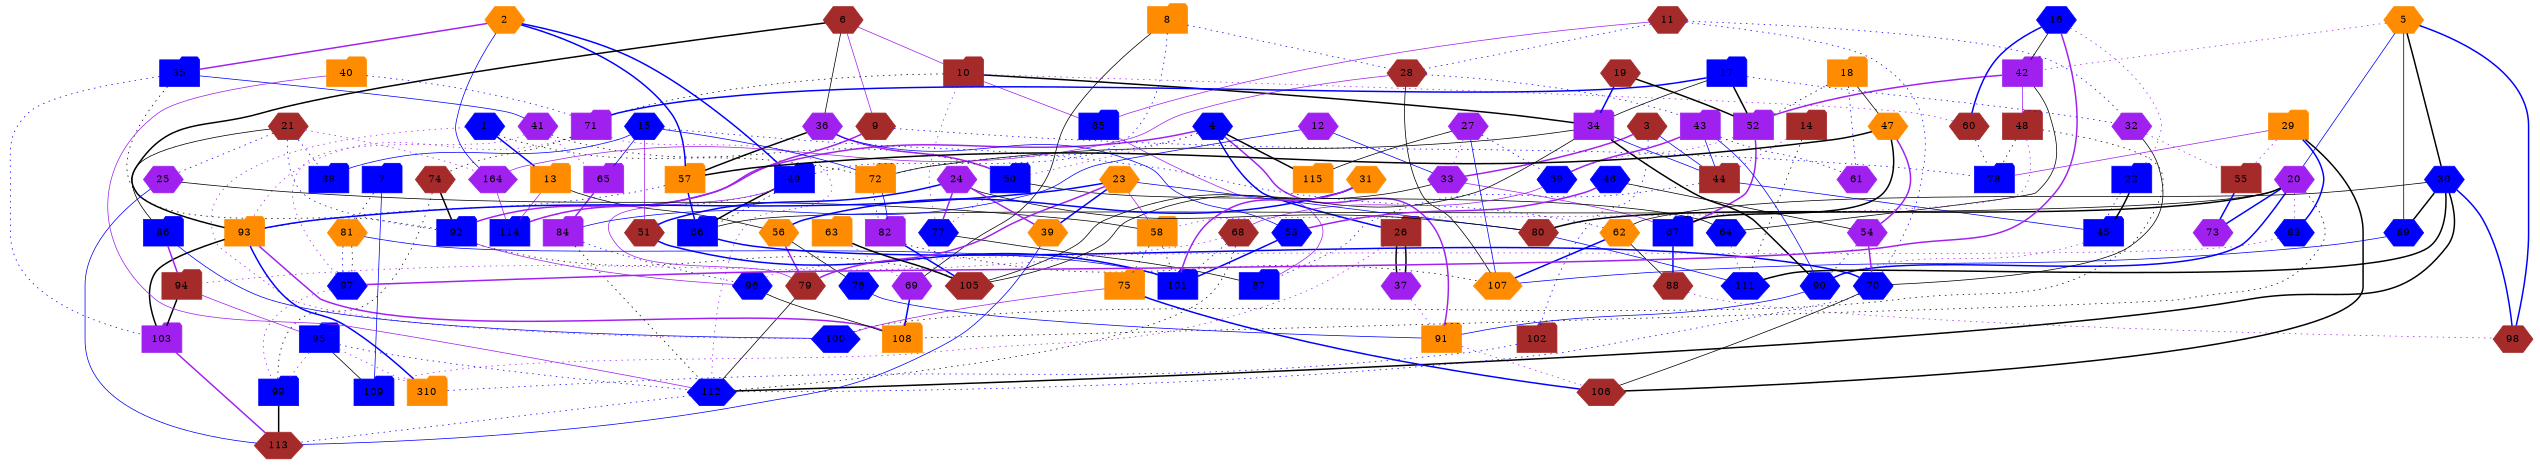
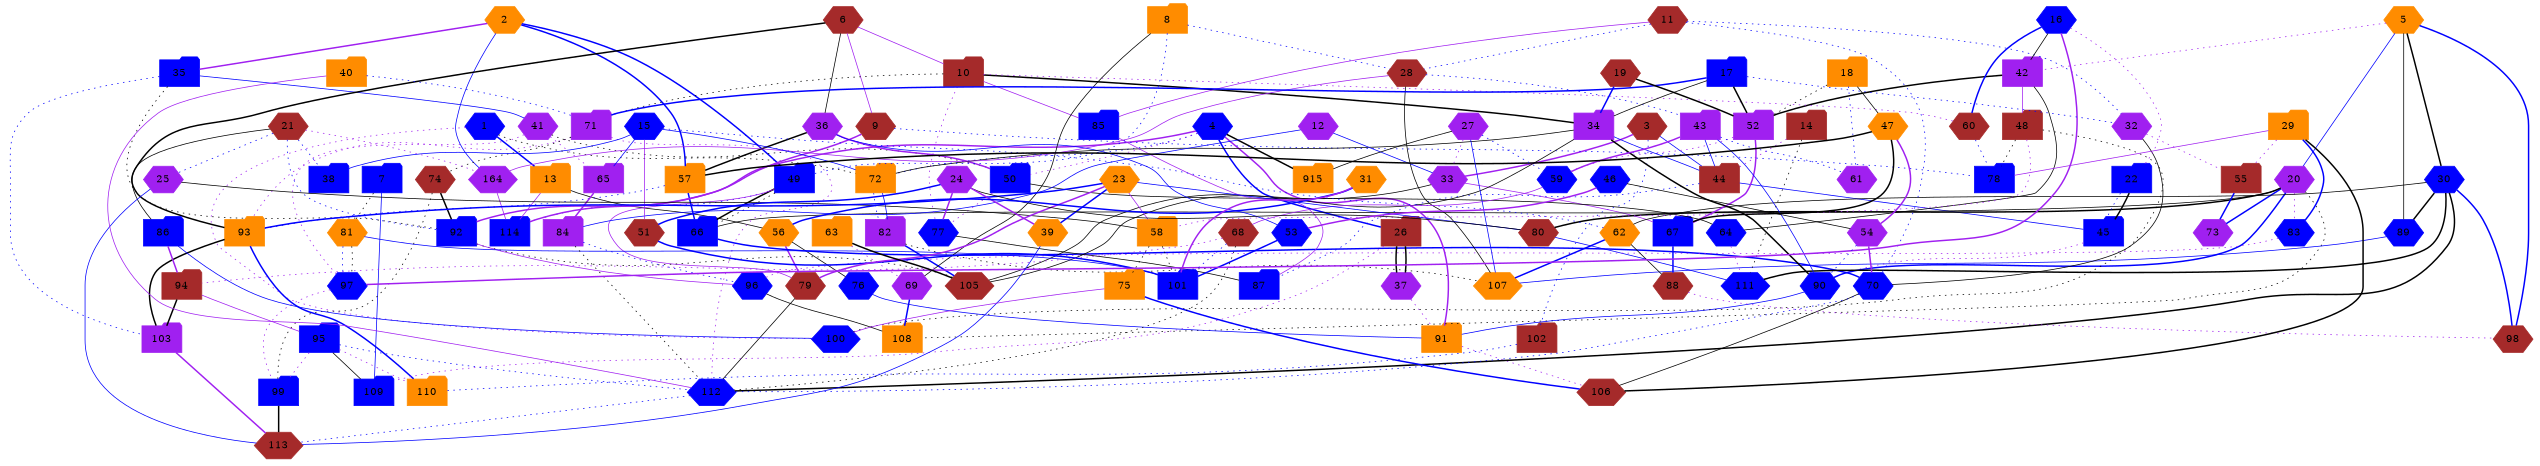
(1887, 89) -> (1887, 89)
(1313, 180) -> (1313, 180)
(560, 321) -> none
(427, 392) -> (427, 392)
